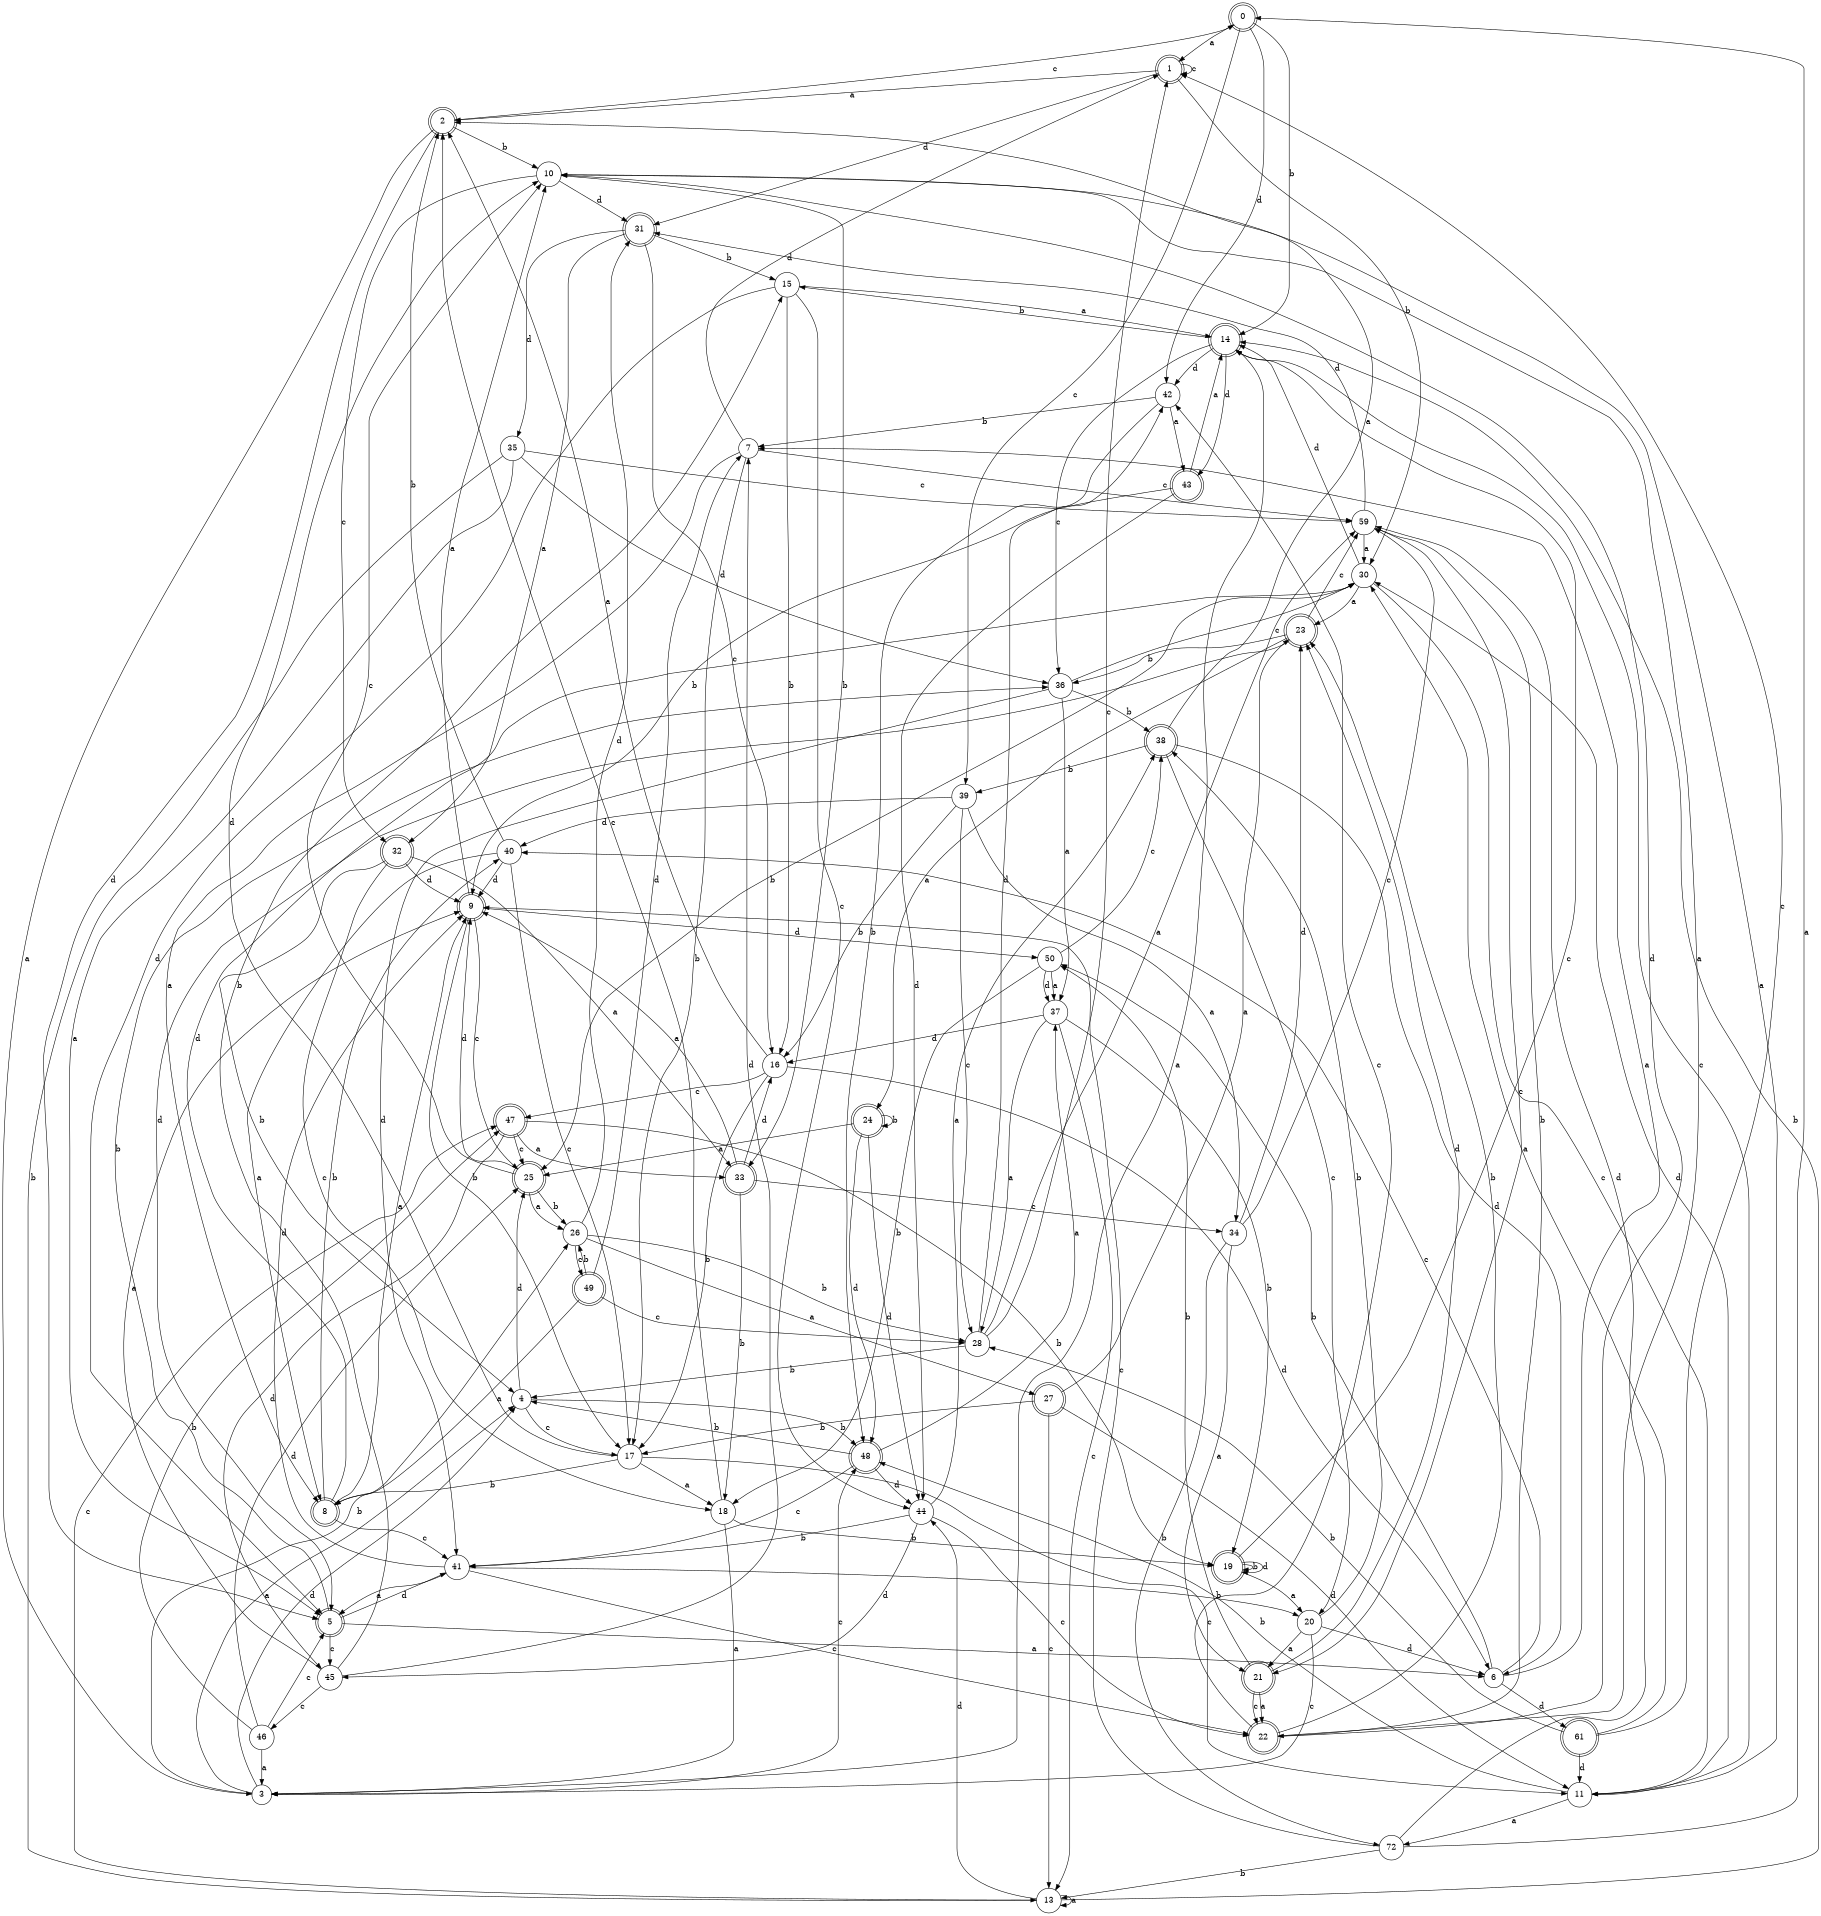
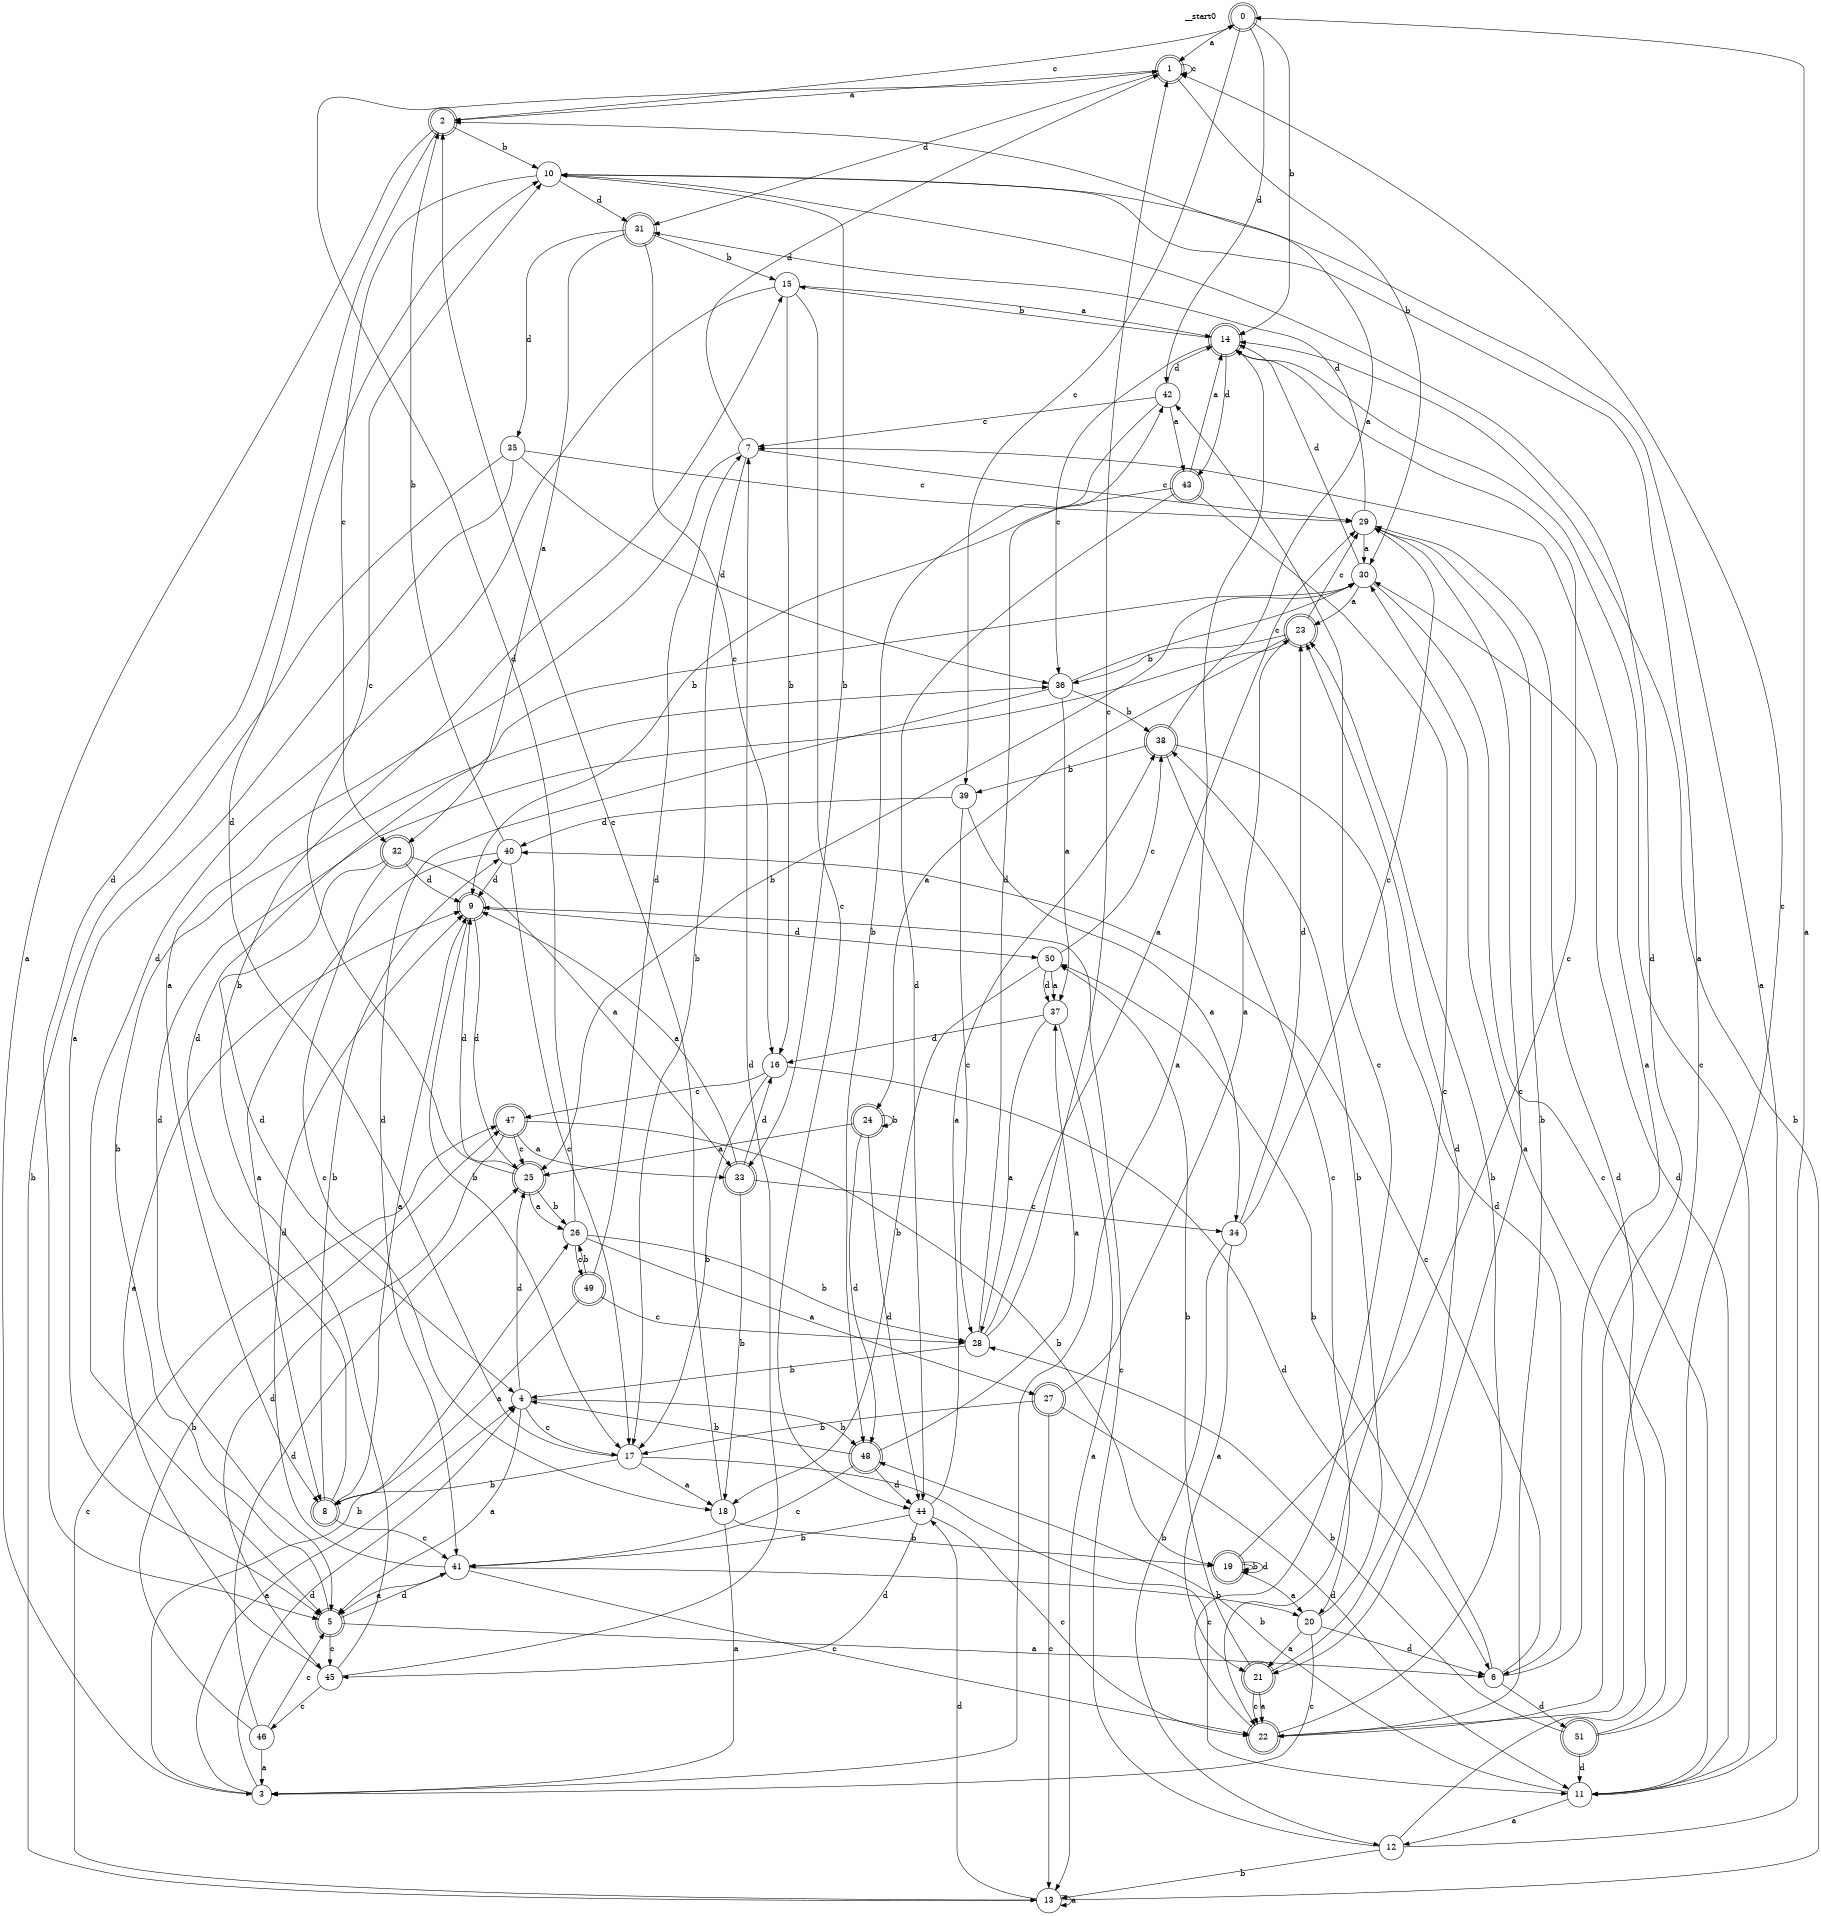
none -> (1201, 17)
(1194, 363) -> (1182, 361)
(985, 422) -> (985, 422)
(1364, 522) -> (1364, 522)
(448, 556) -> none
(605, 599) -> none
(614, 735) -> (334, 266)
(866, 917) -> none
(477, 1039) -> (477, 1039)
none -> (1444, 1067)
(262, 1121) -> (262, 1121)
(1258, 1247) -> none
(1093, 1457) -> (1093, 1457)
none -> (459, 1531)
(1580, 1737) -> (1580, 1737)
(631, 1785) -> none
(1392, 1848) -> (1392, 1848)
